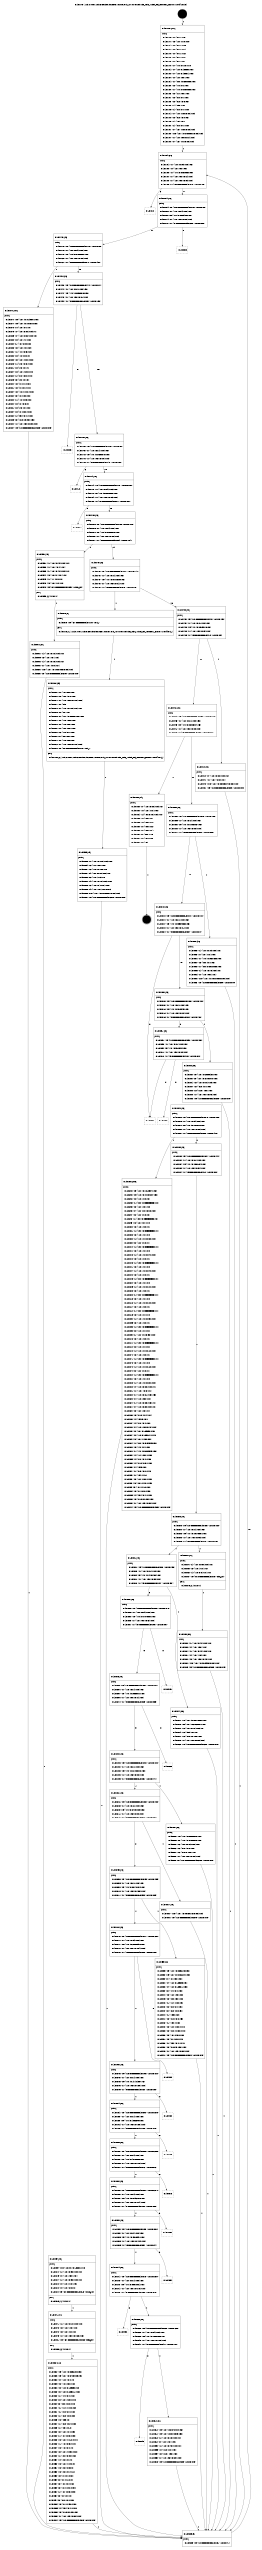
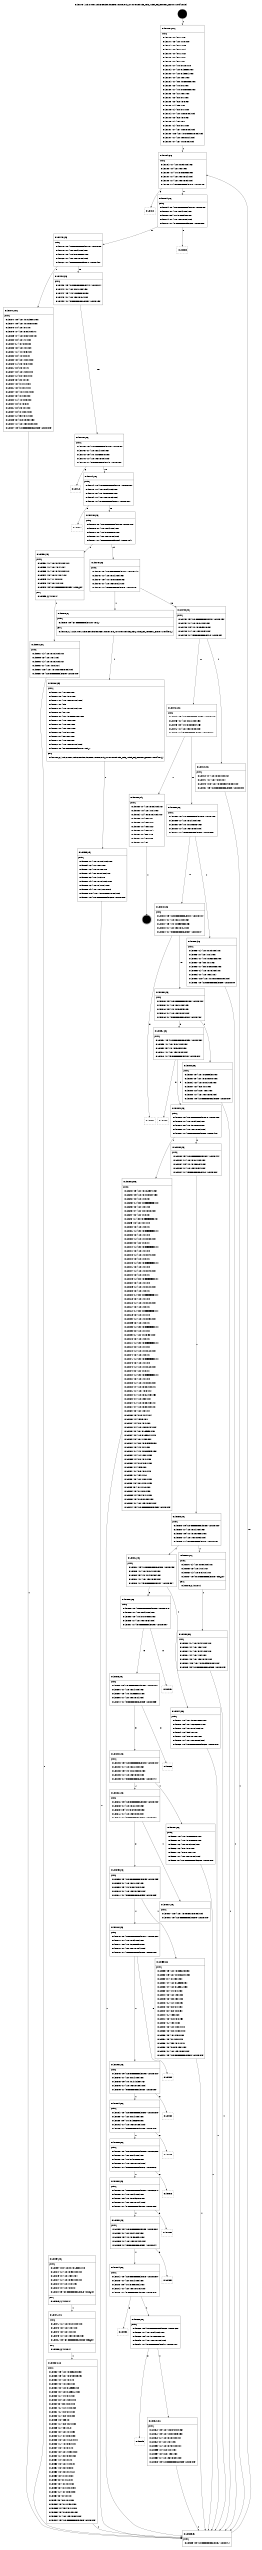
(67, 450) -> none
(156, 1087) -> (177, 1082)
(207, 2224) -> none
